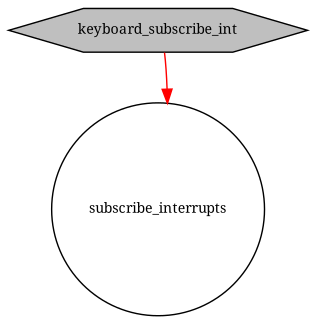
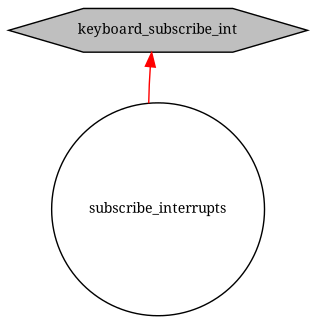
(166, 71) -> (149, 85)
